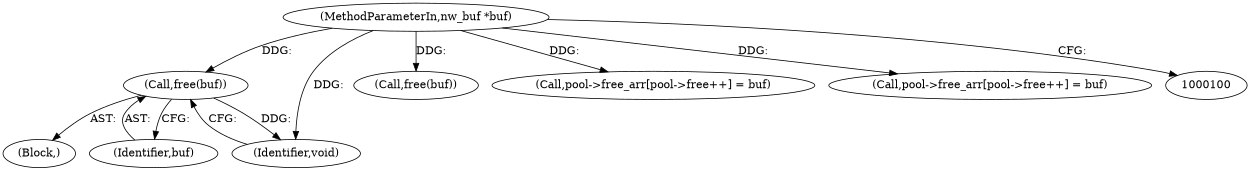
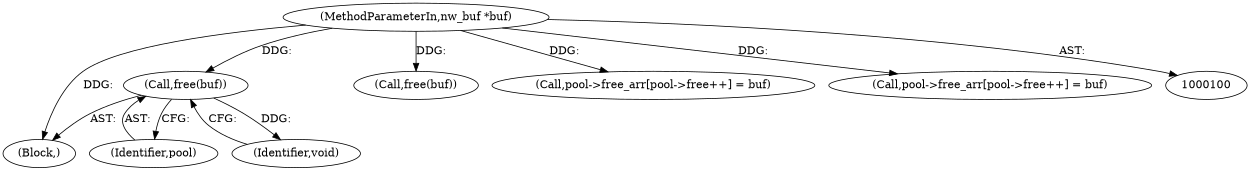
(1074, 51) -> (1074, 51)
(317, 68) -> (156, 46)
(154, 154) -> (154, 154)
